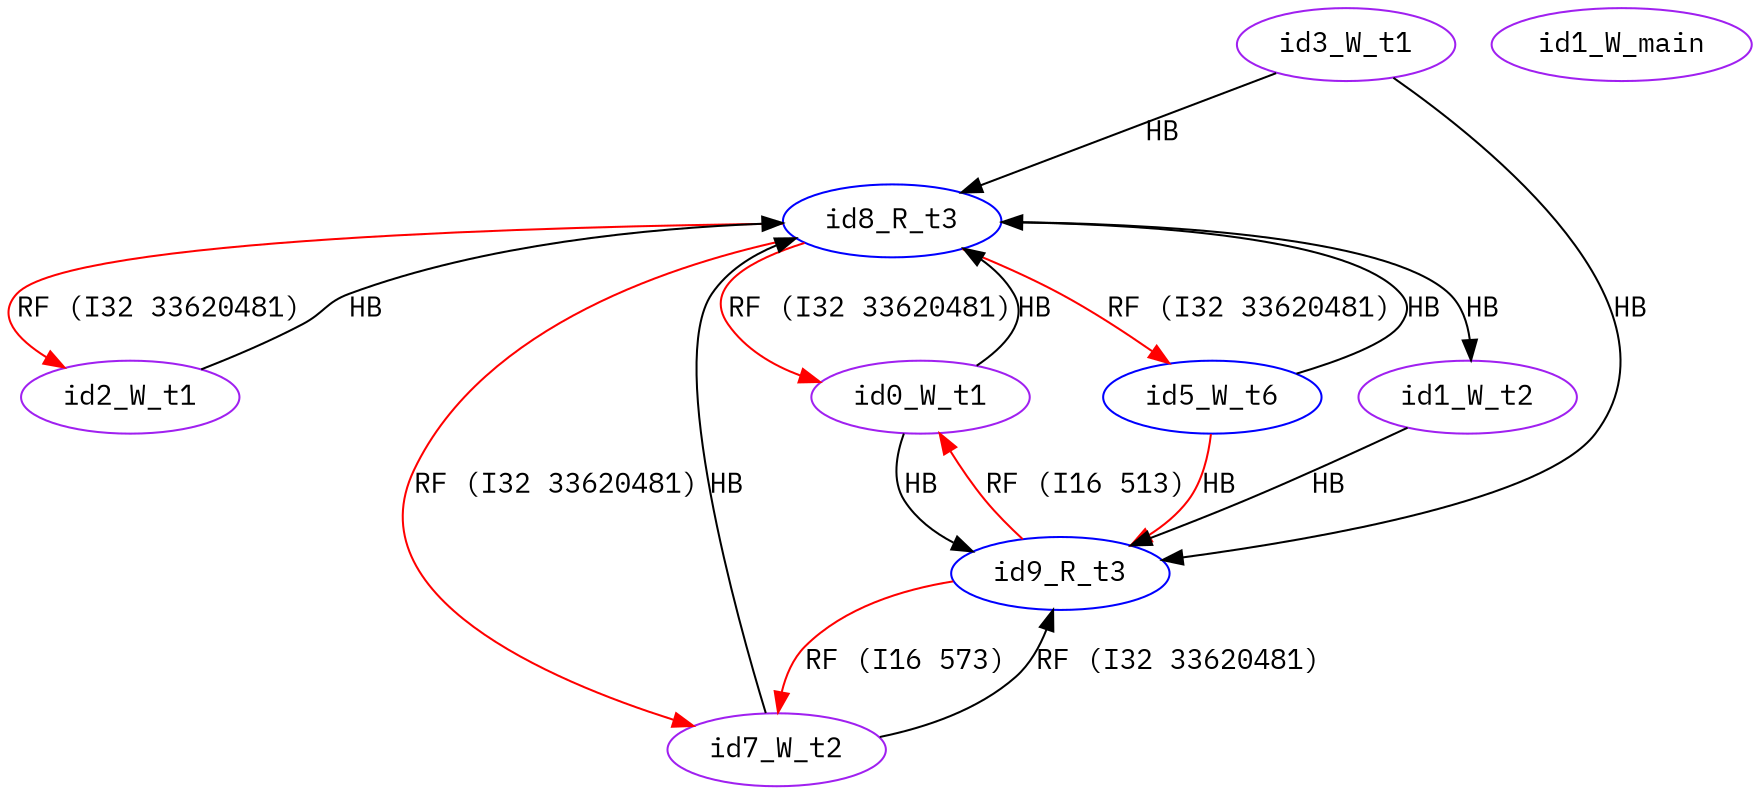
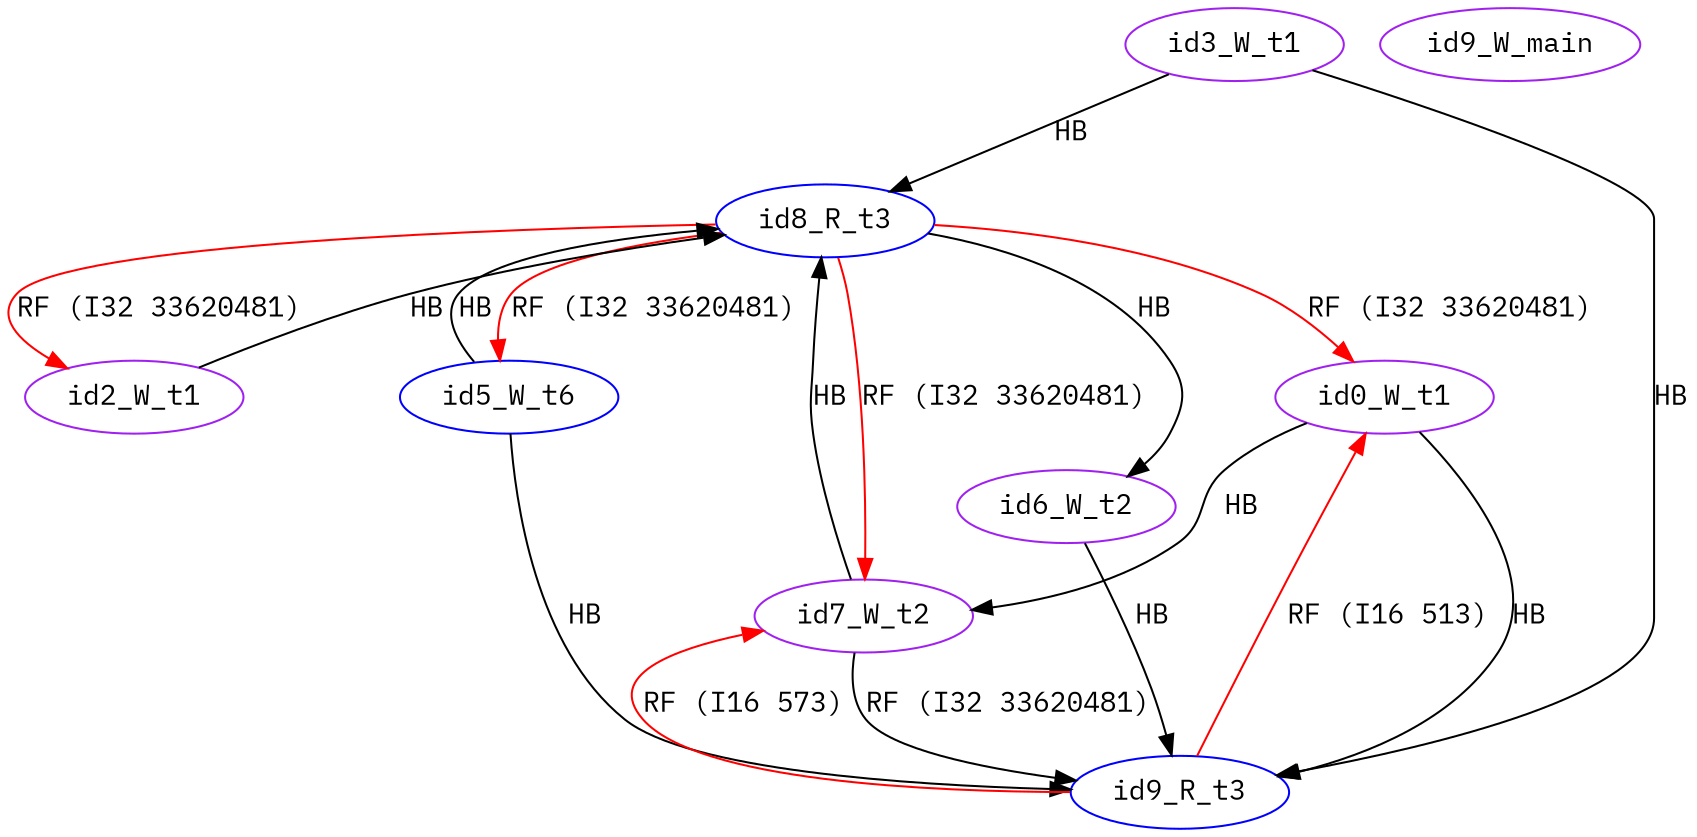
(1622, 45) -> (1510, 45)
(1018, 314) -> (1171, 547)
(1468, 397) -> (1066, 507)
(1193, 493) -> (628, 721)
